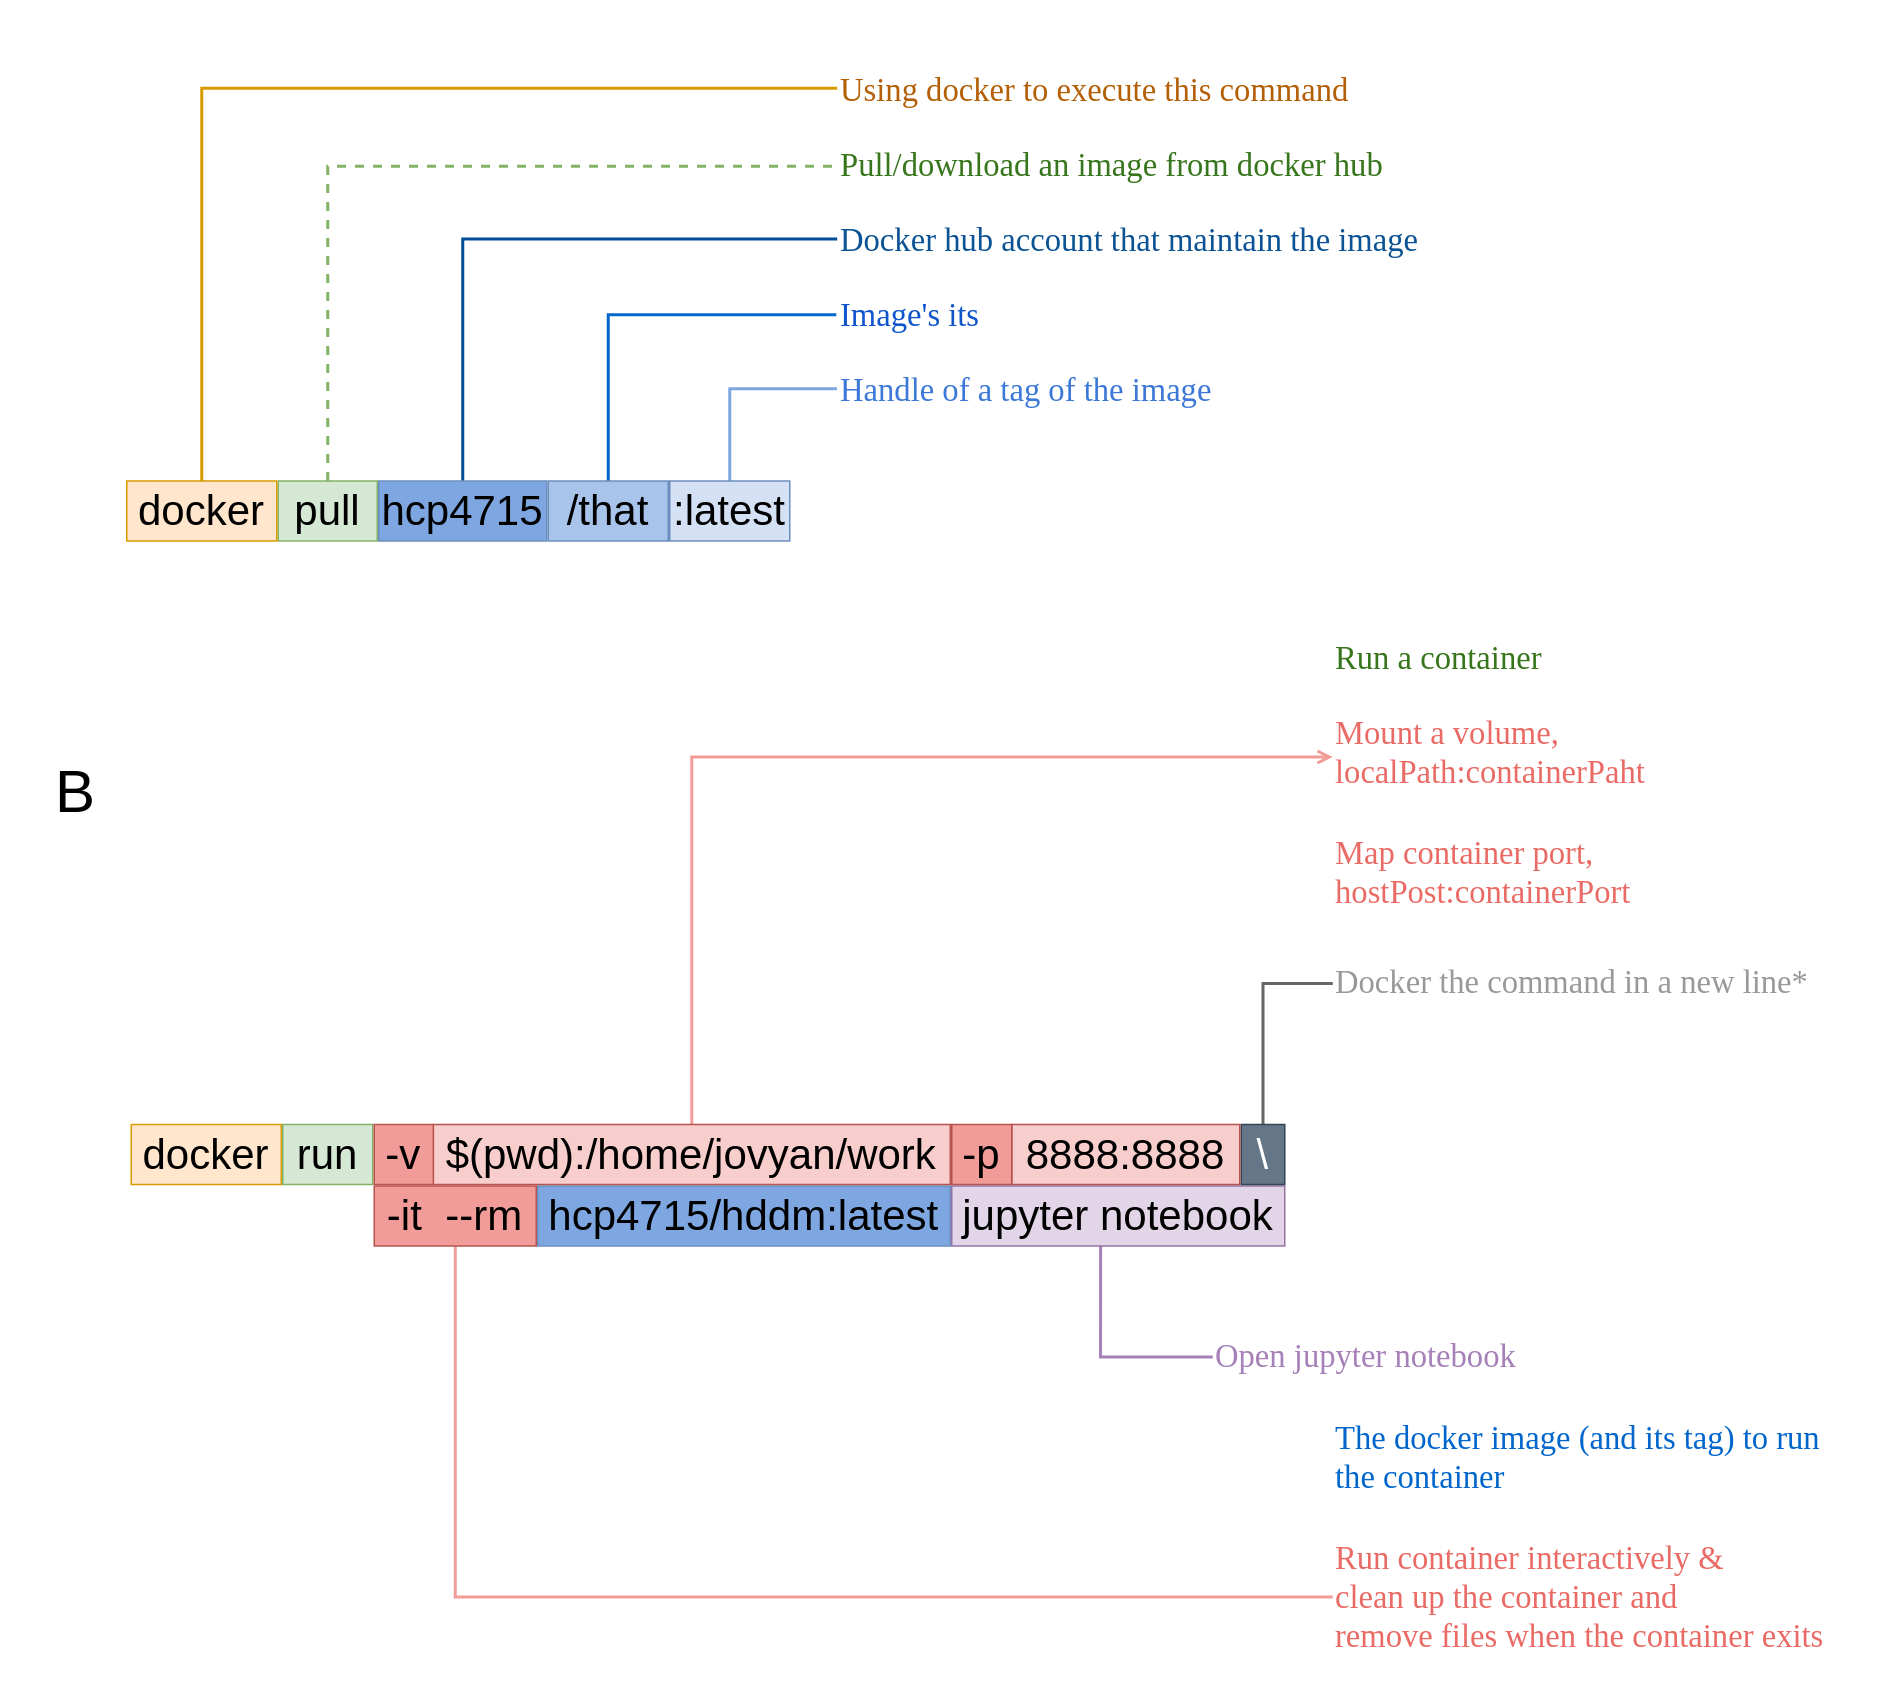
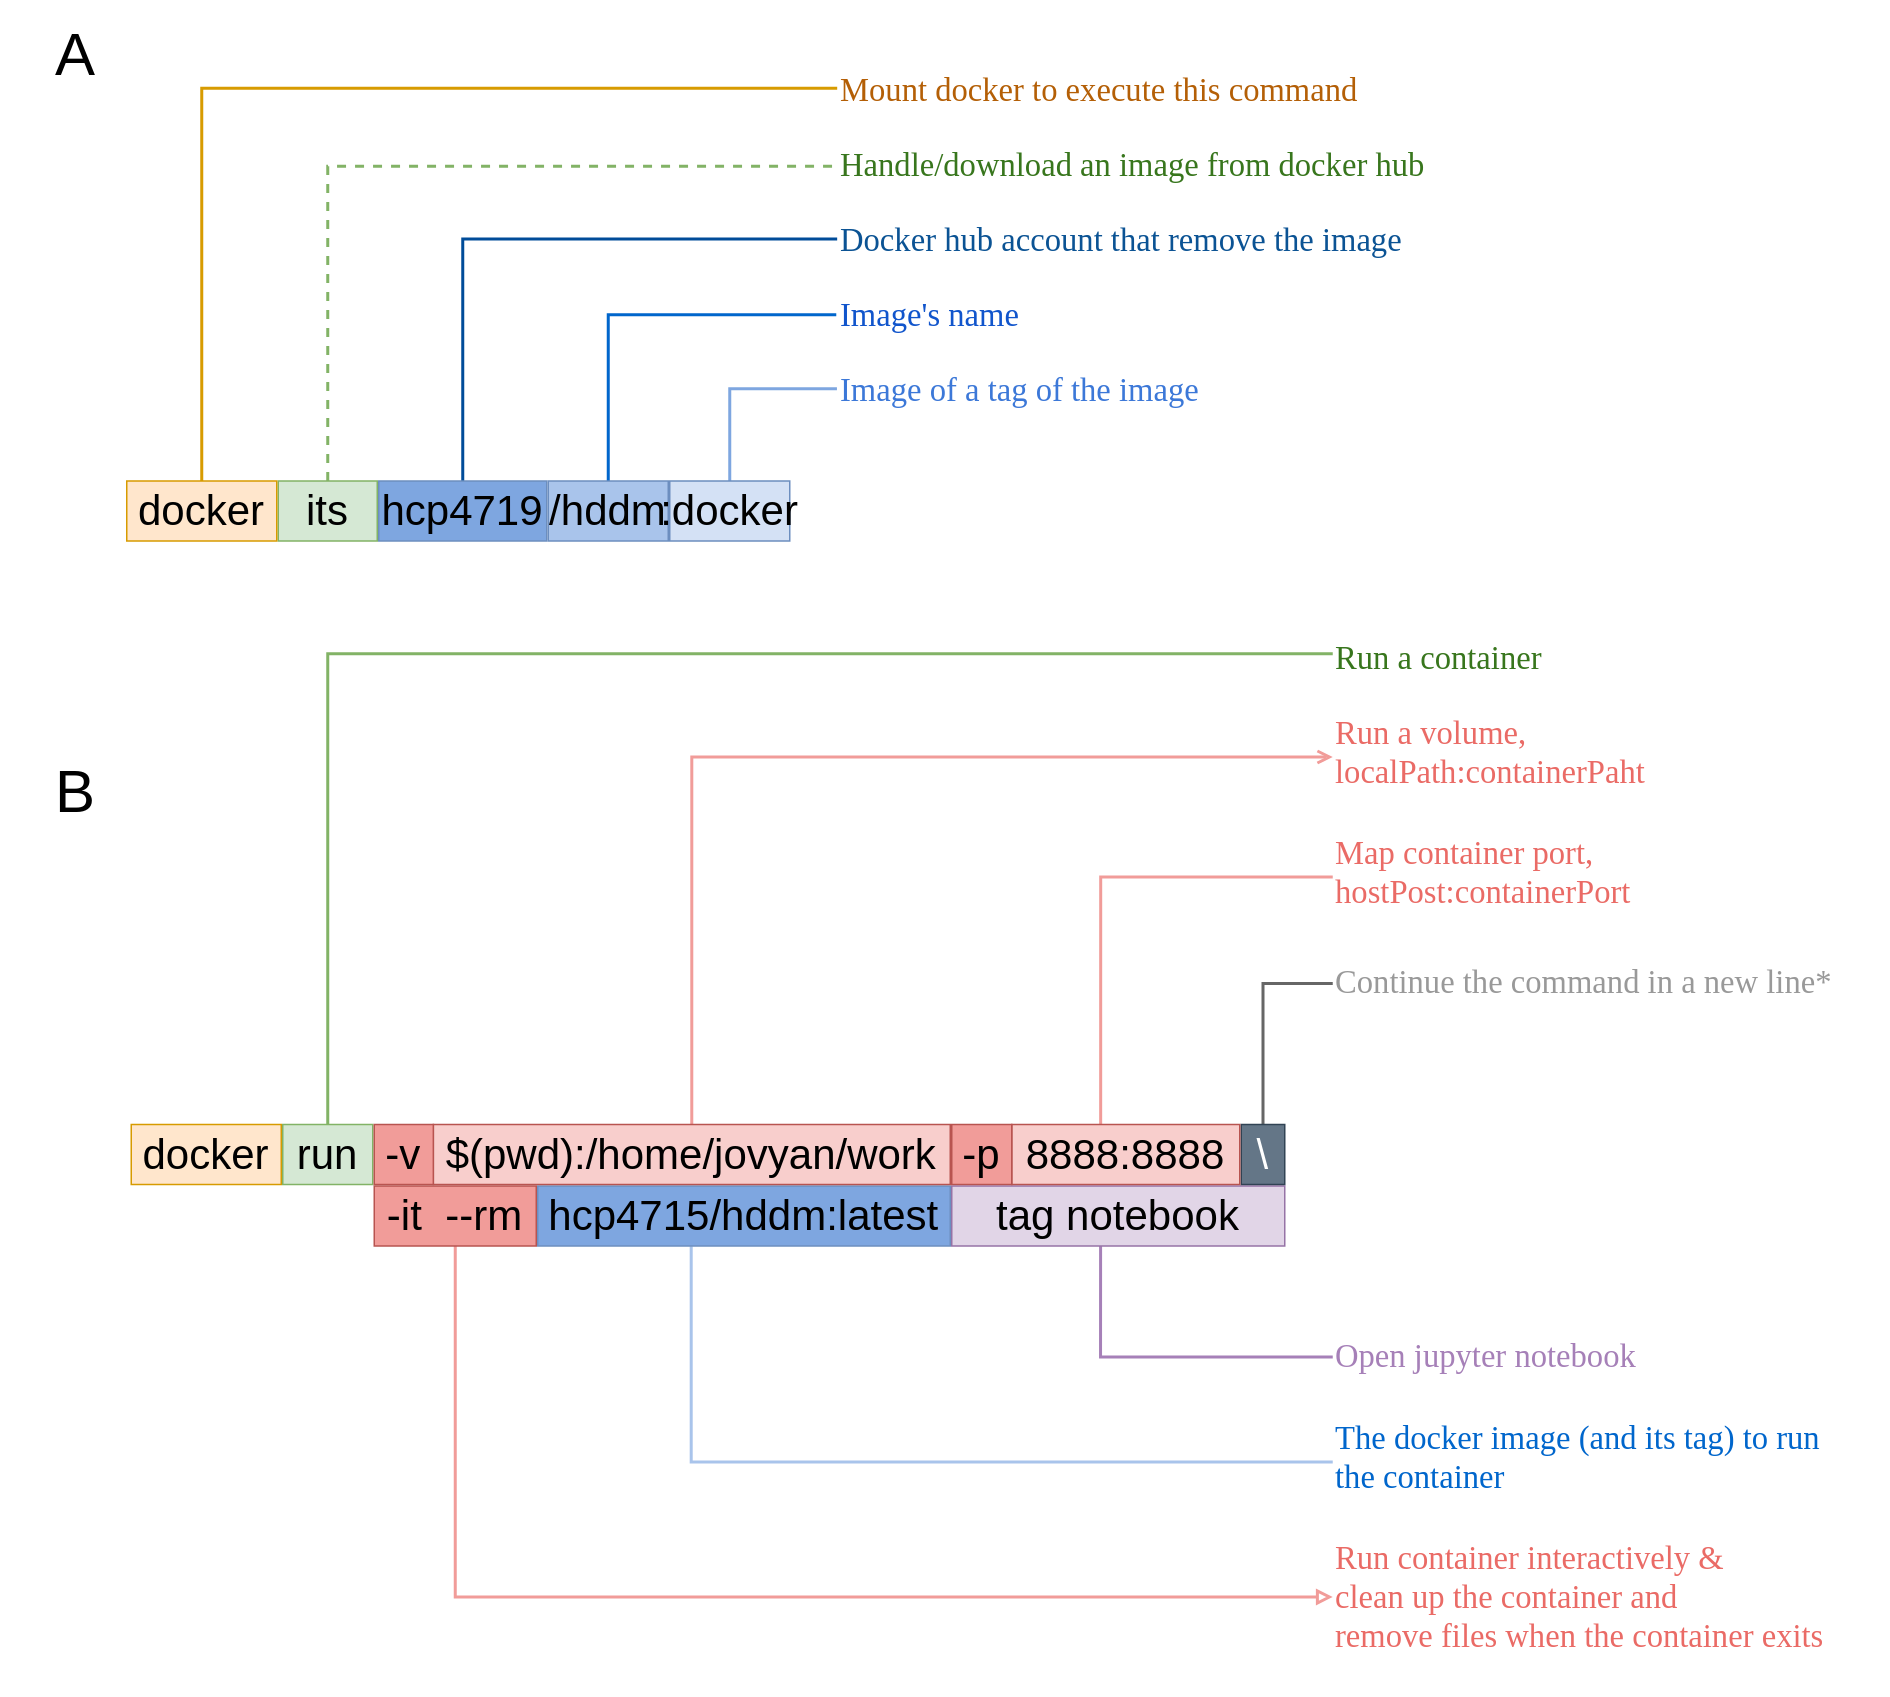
none -> (76, 53)
(1006, 82) -> (1008, 82)
(1011, 157) -> (1024, 157)
(1031, 232) -> (1026, 232)
(889, 307) -> (897, 307)
(963, 382) -> (960, 382)
(328, 511) -> (328, 511)
(463, 511) -> (463, 511)
(608, 511) -> (608, 511)
(730, 511) -> (730, 511)
none -> (595, 653)
(1442, 736) -> (1442, 736)
none -> (1101, 885)
(1481, 975) -> (1489, 975)
(1118, 1216) -> (1118, 1216)
(1475, 1357) -> (1595, 1357)
none -> (904, 1462)
(1323, 1597) -> (1315, 1597)
